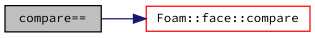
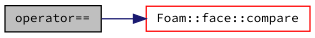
(53, 19) -> (53, 19)
